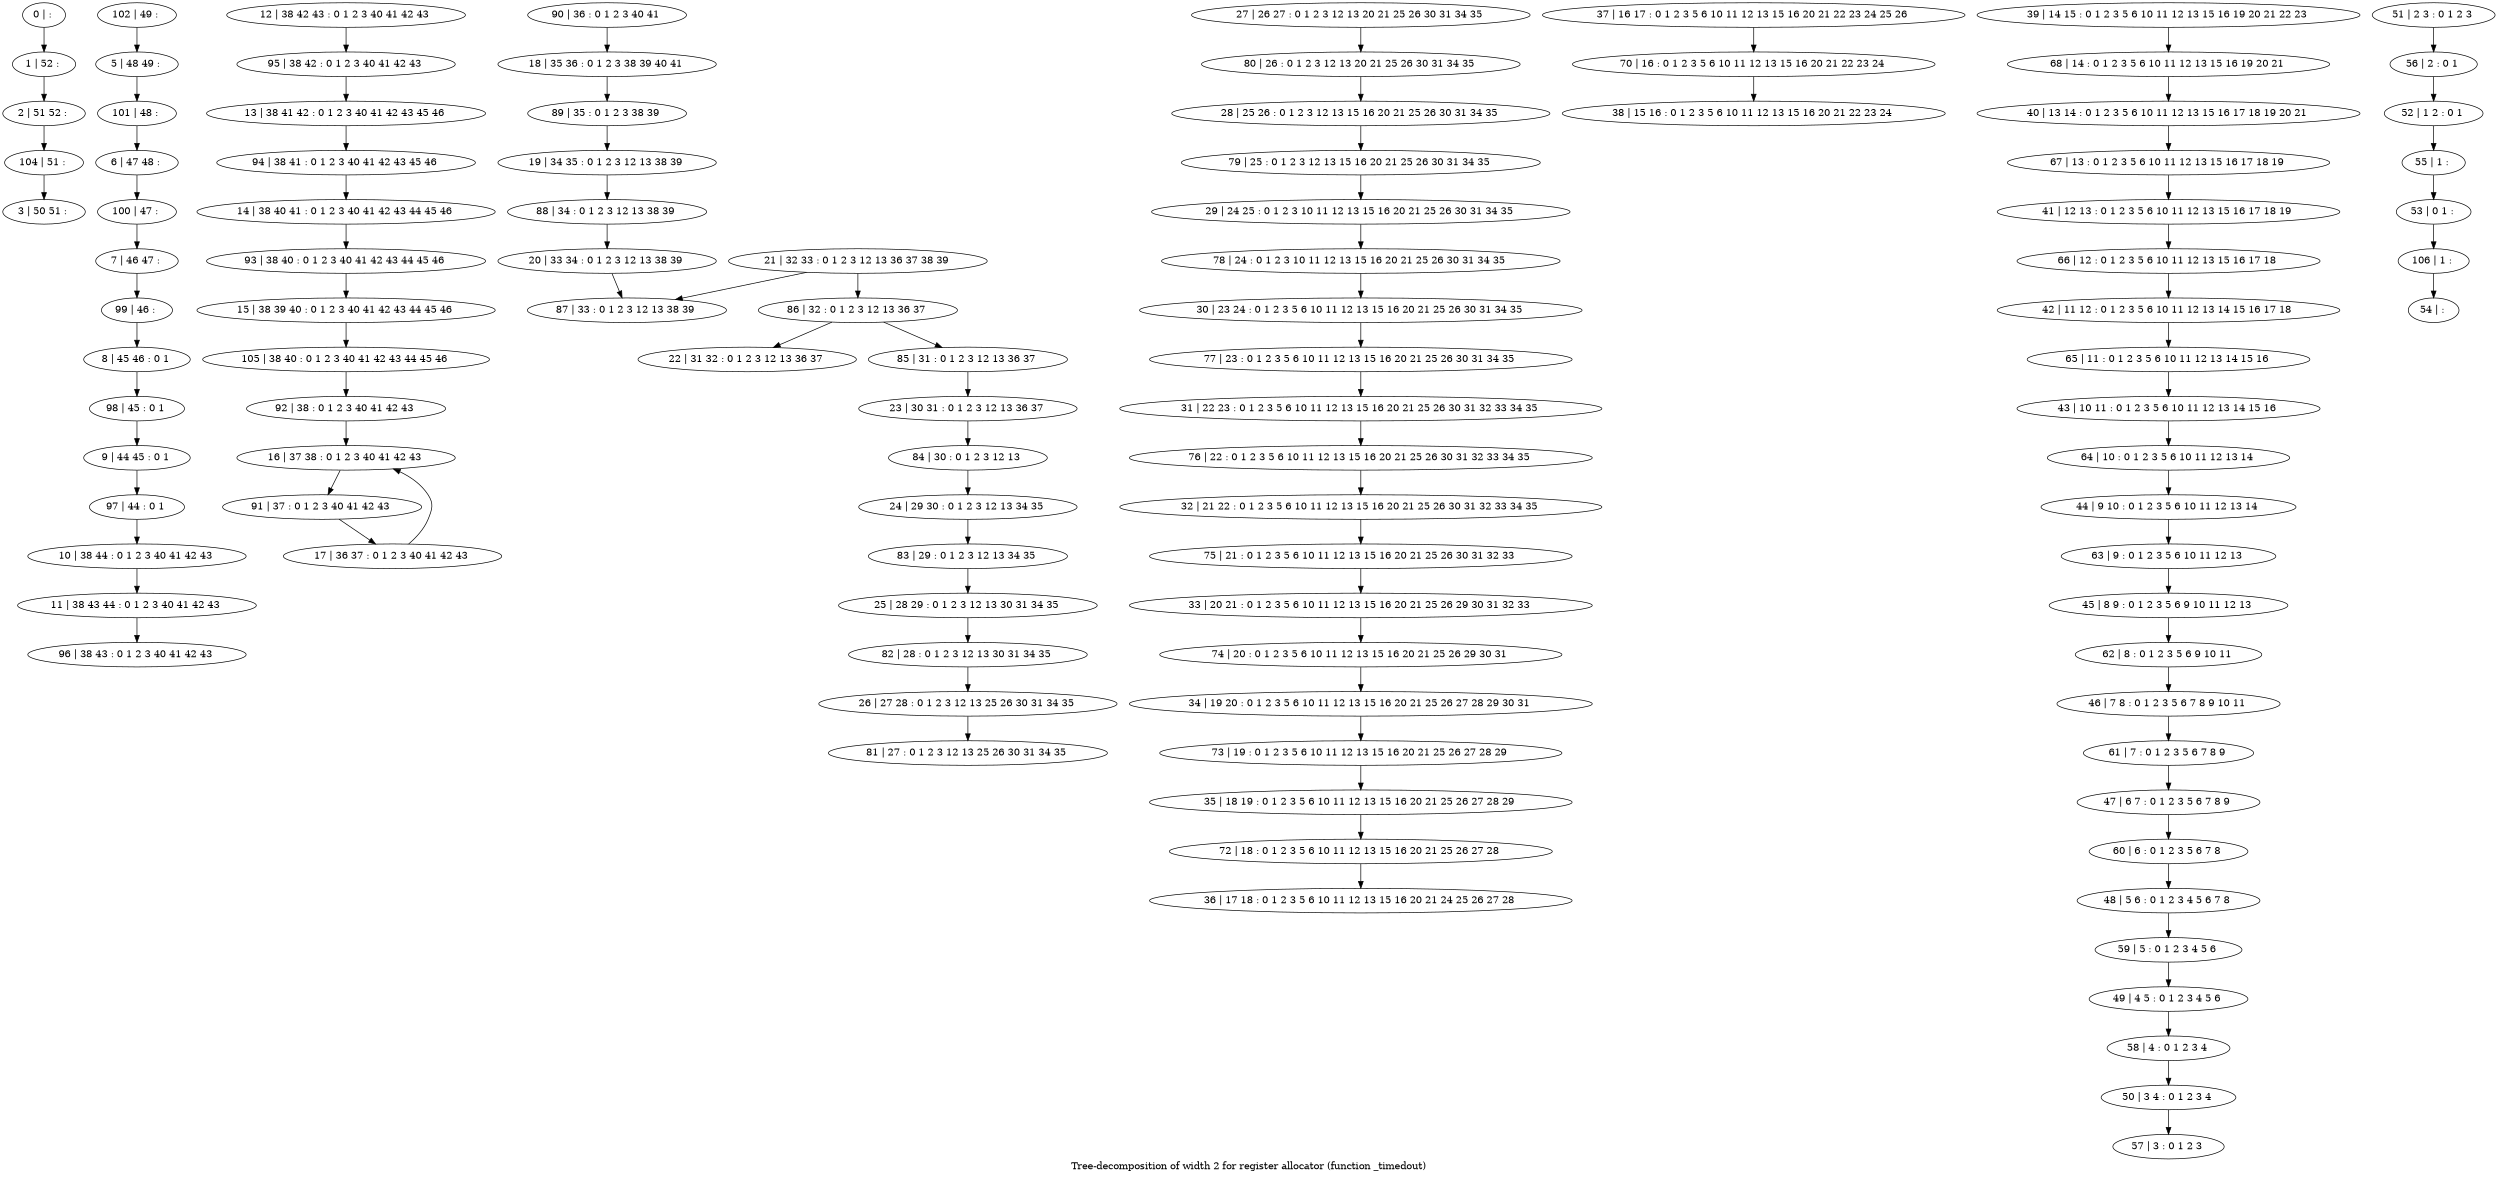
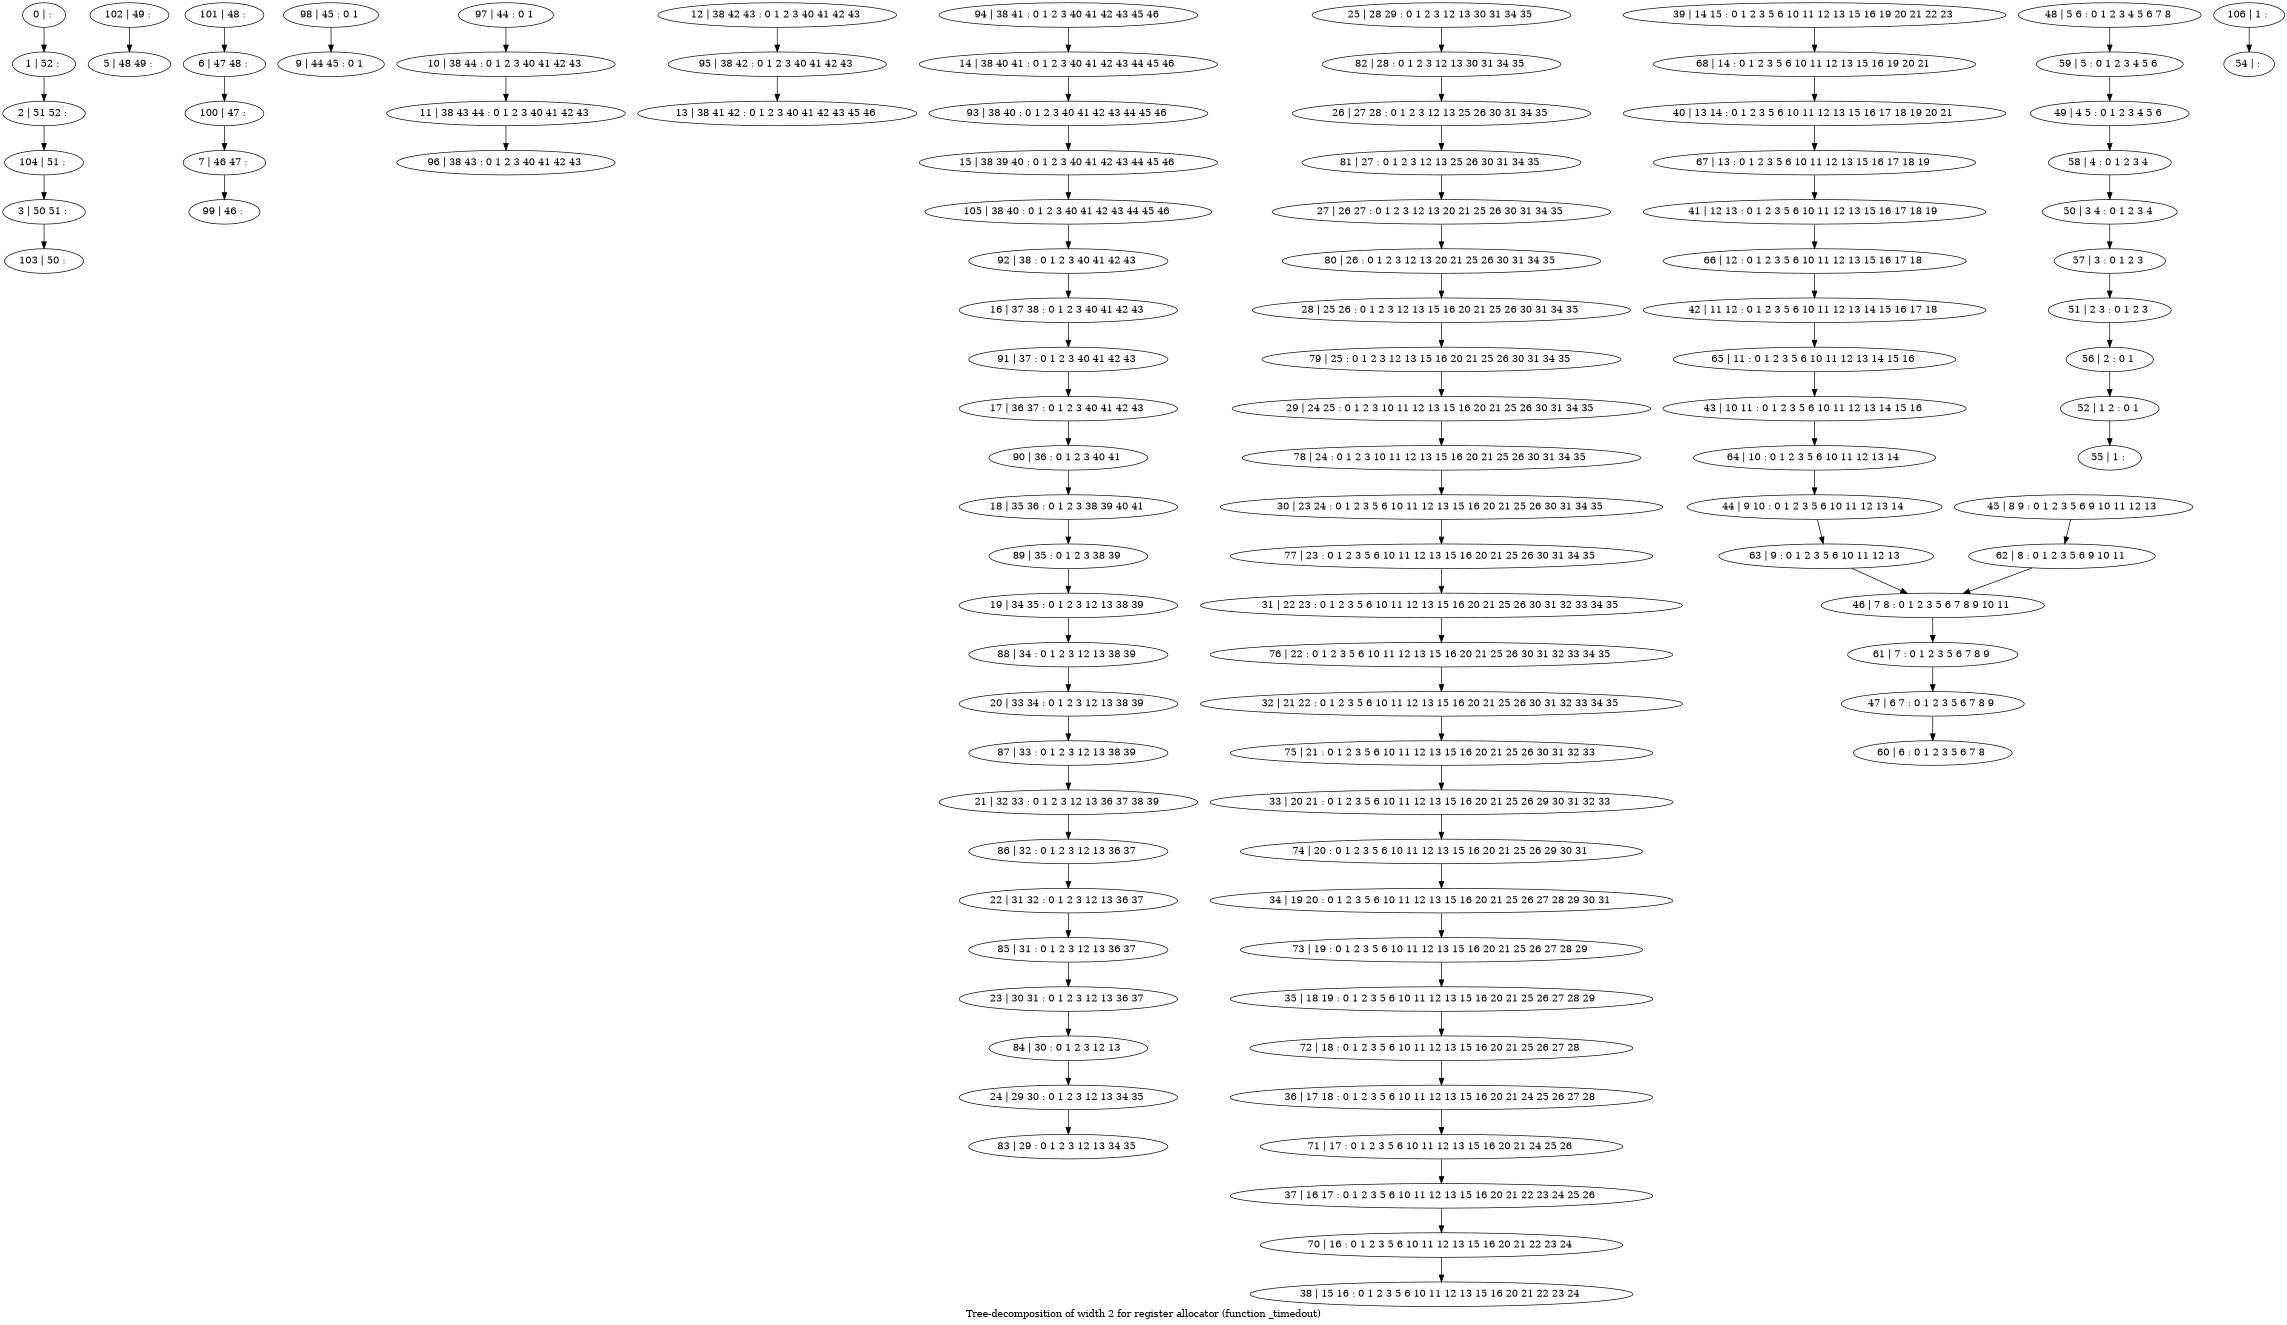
(137, 85) -> none
(346, 135) -> none
none -> (1441, 184)
(2434, 212) -> none
none -> (44, 261)
none -> (2110, 282)
(744, 285) -> (1068, 774)
(910, 333) -> (1068, 922)
(137, 359) -> none
(137, 479) -> none
(432, 504) -> (1068, 430)
(968, 577) -> none
(2168, 577) -> (1876, 579)
(2168, 873) -> none
none -> (1441, 1147)
